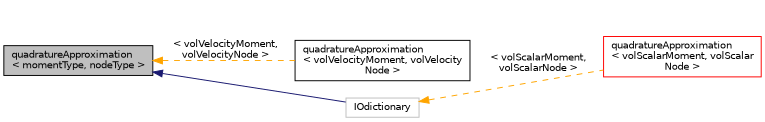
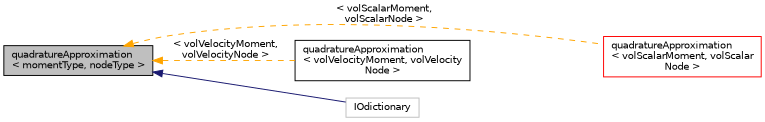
(516, 85) -> (368, 25)
